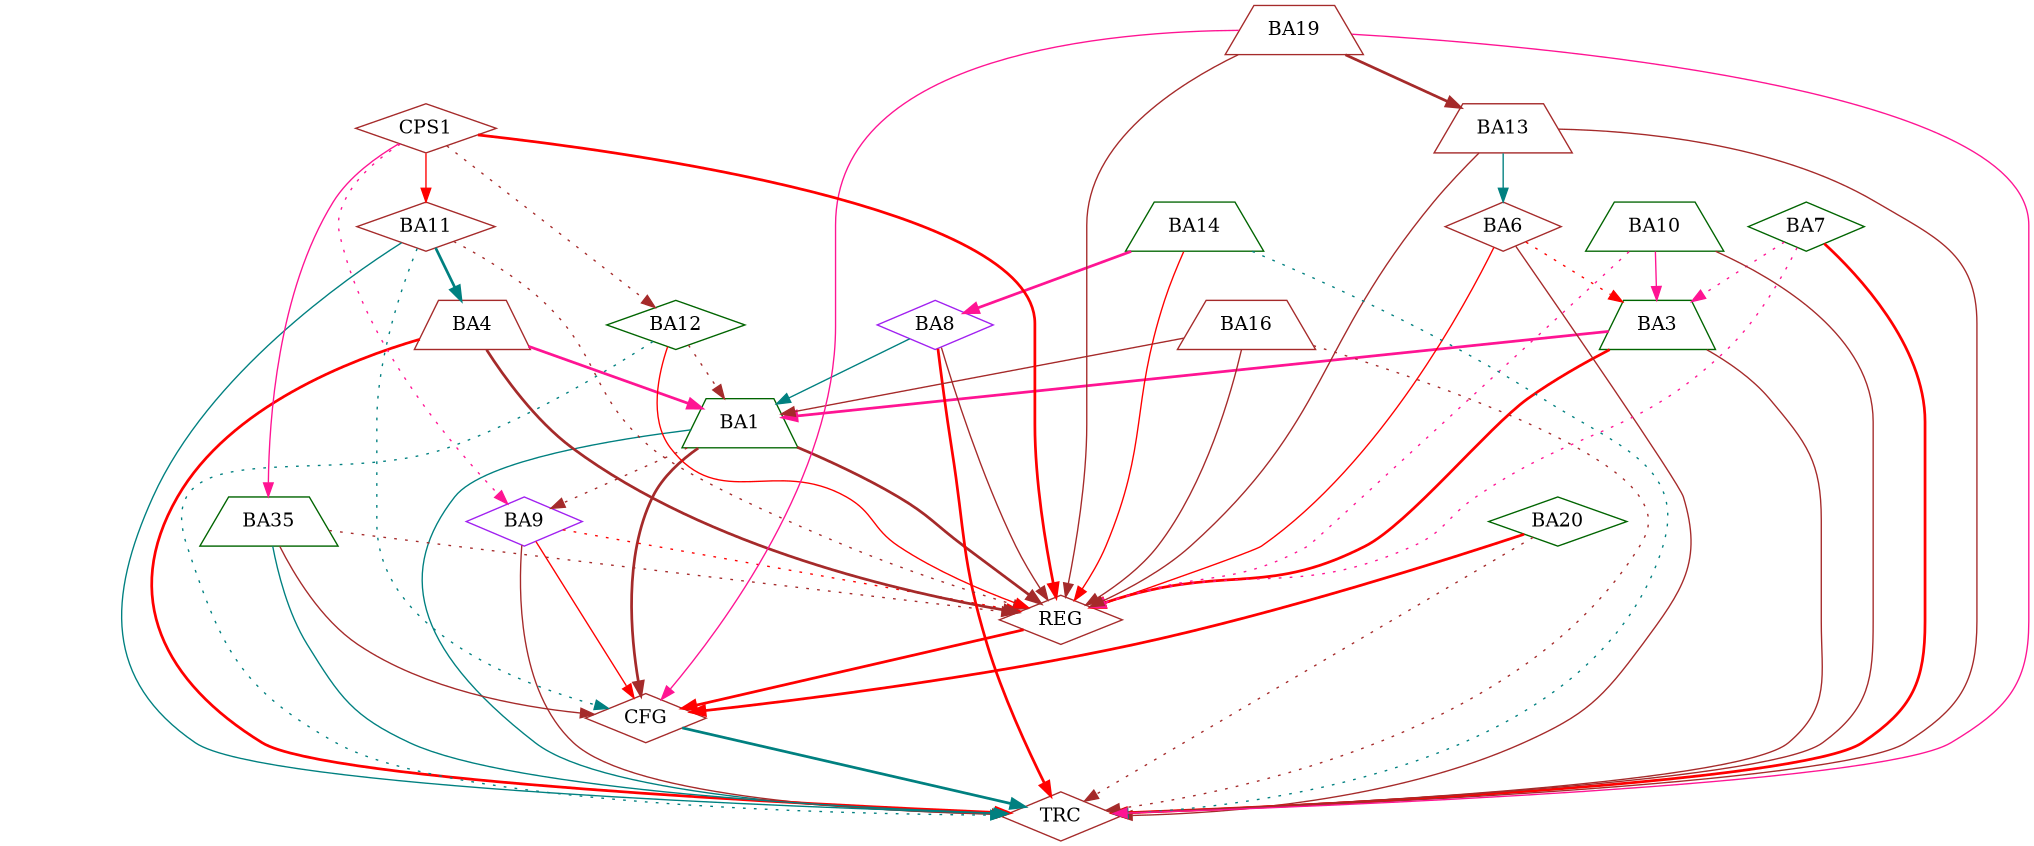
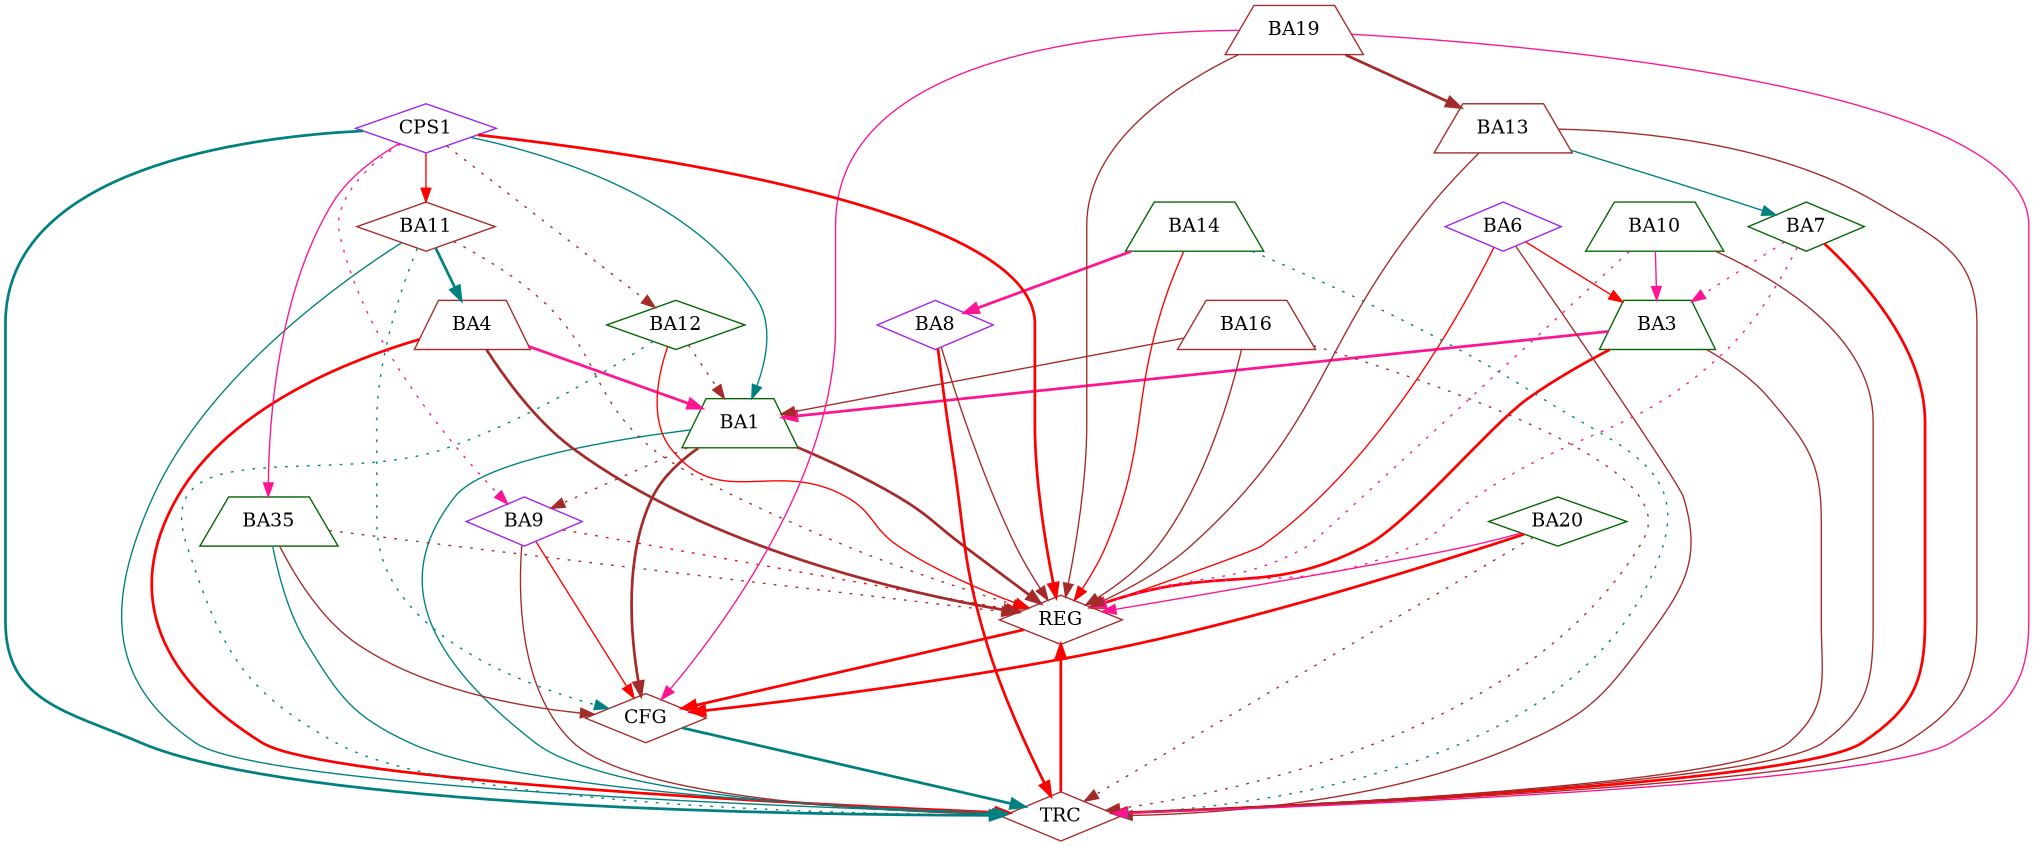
(426, 128) -> (426, 128)
(1503, 171) -> (1667, 180)
(1503, 227) -> (1503, 227)
(1568, 268) -> (1568, 268)
(849, 368) -> (669, 214)
none -> (1238, 589)
none -> (1061, 725)
none -> (102, 727)
